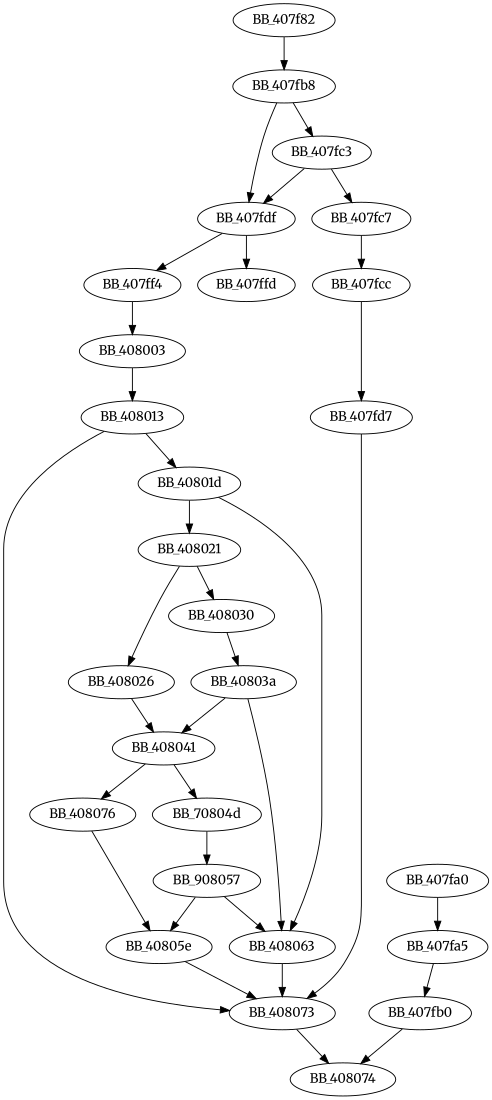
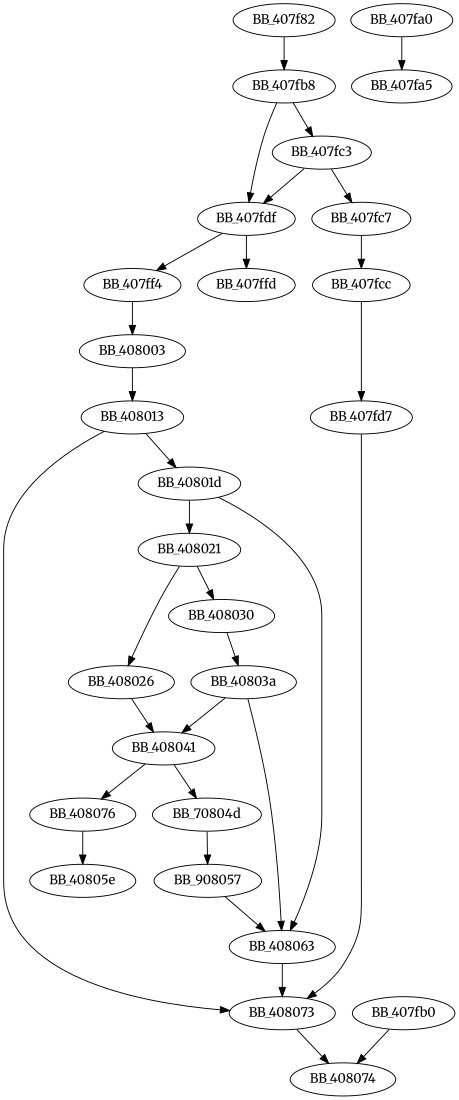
(186, 910) -> none
(430, 975) -> none
(217, 978) -> none
